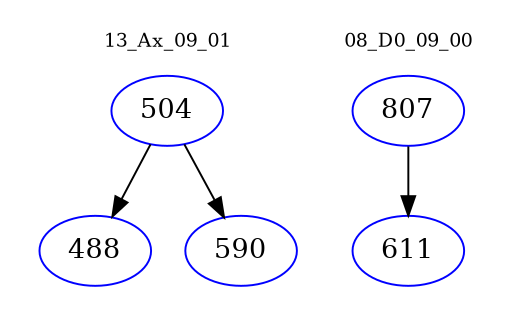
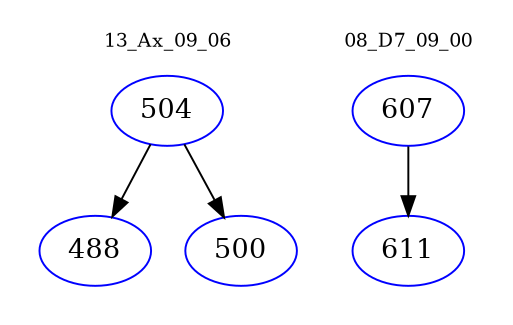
(168, 42) -> (168, 42)
(409, 42) -> (409, 42)
(408, 111) -> (408, 111)
(241, 251) -> (241, 251)
